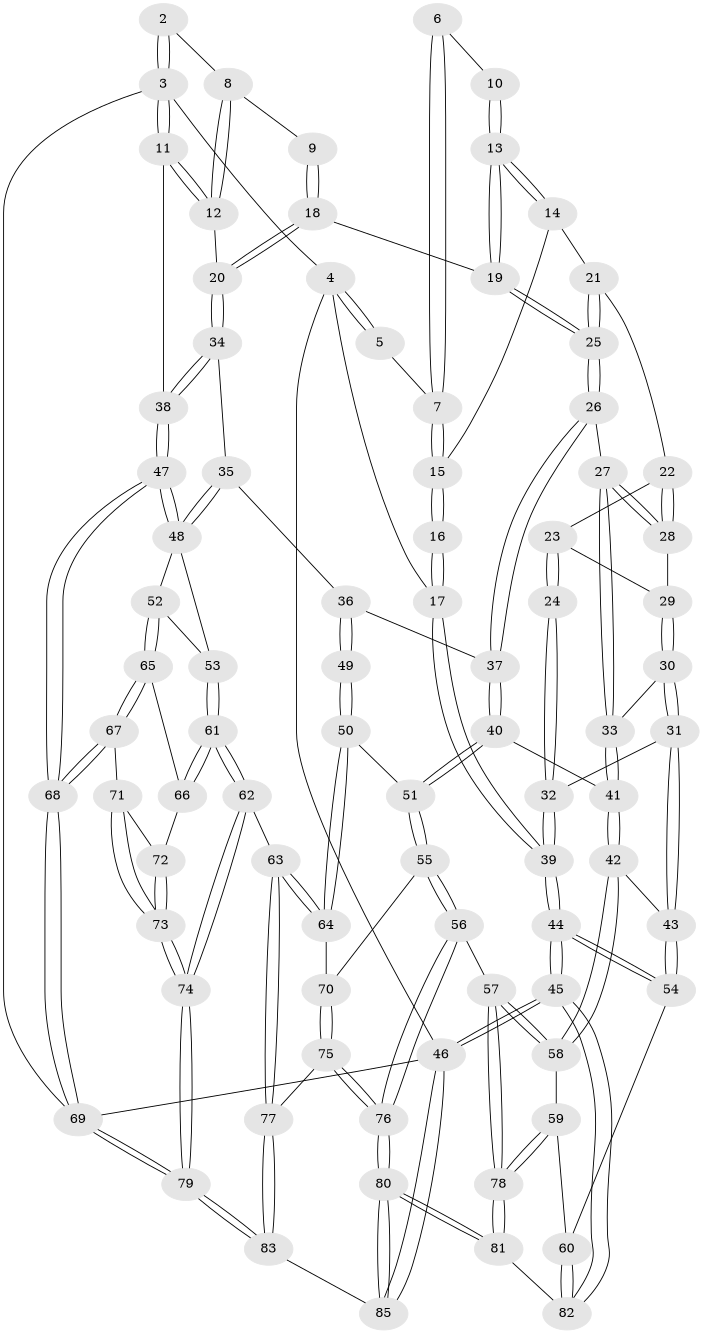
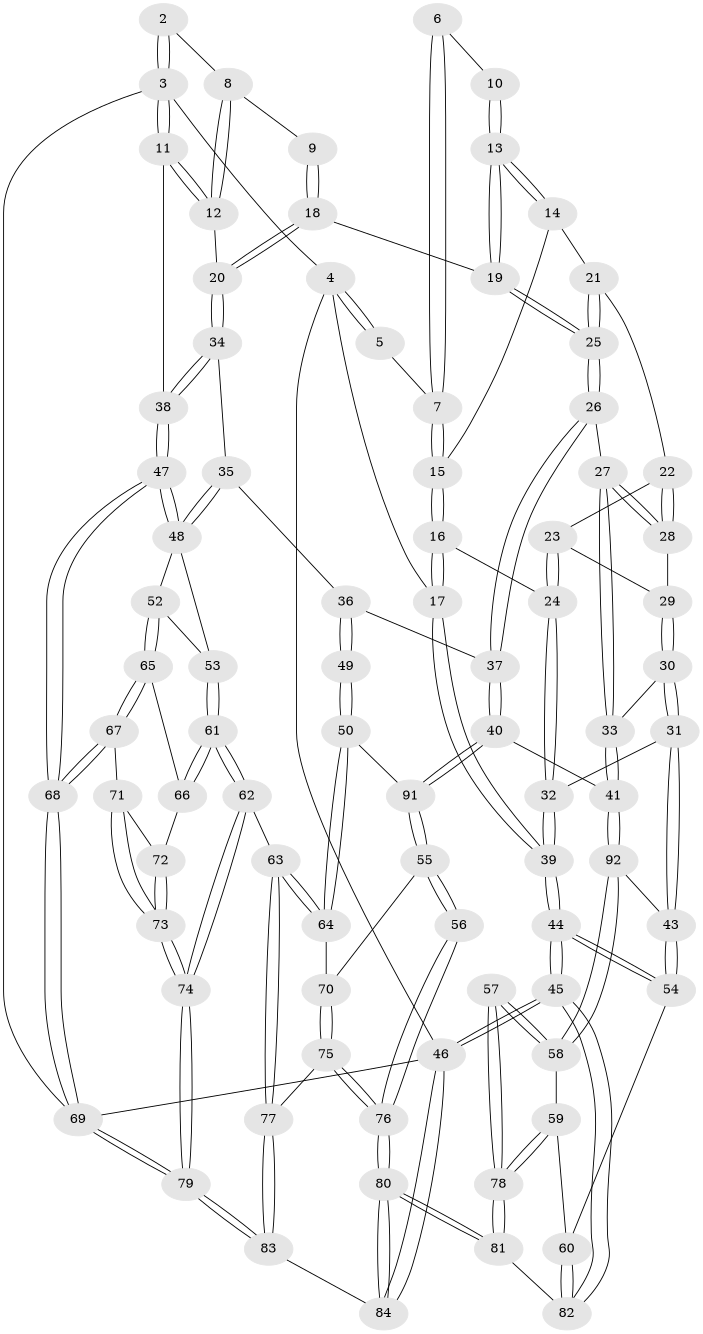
none -> (491, 568)
(411, 796) -> (411, 796)
(614, 861) -> (614, 861)
(475, 958) -> none
(384, 1314) -> (384, 1314)
